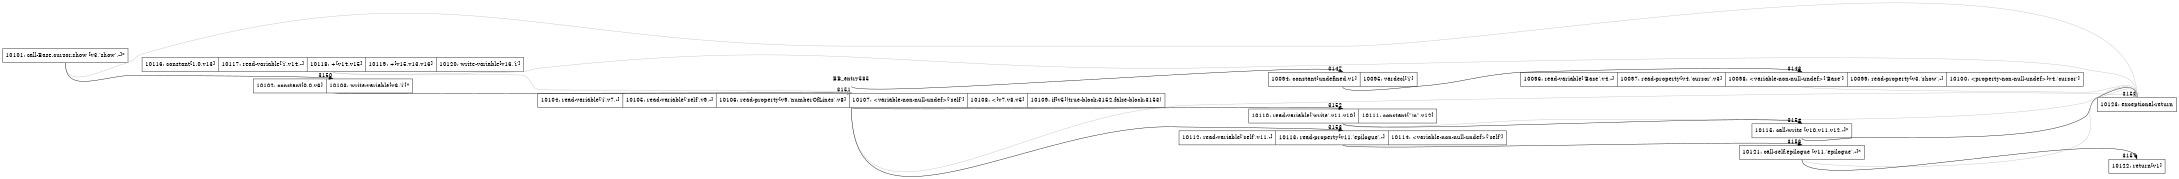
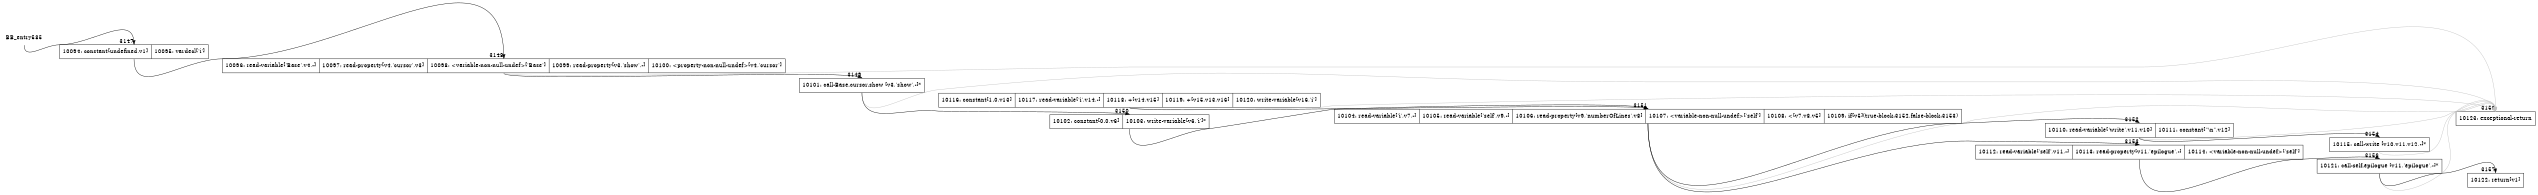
none -> (681, 76)
(587, 90) -> (1387, 108)
(1978, 136) -> (2442, 135)
